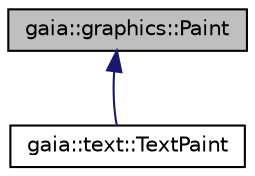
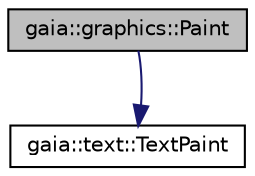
(114, 99) -> (141, 78)
